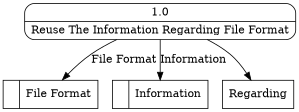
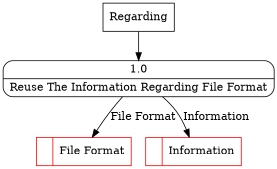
(229, 54) -> (139, 42)
(51, 94) -> (84, 152)
(160, 94) -> (193, 152)
